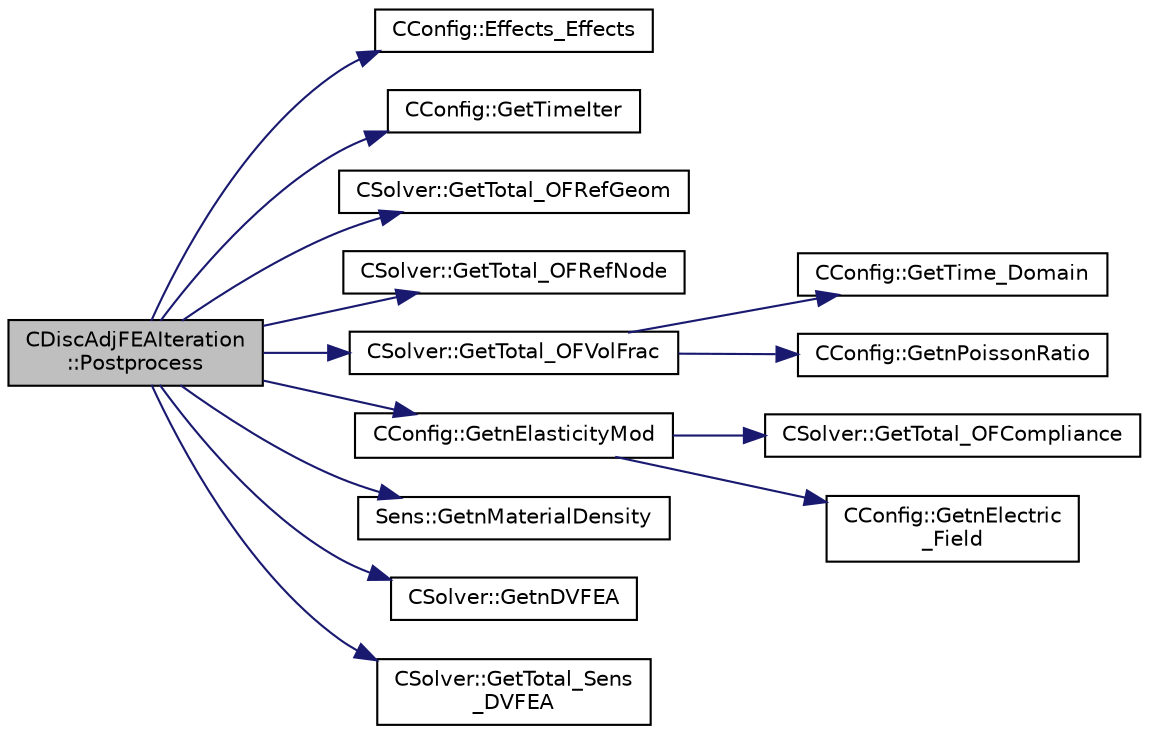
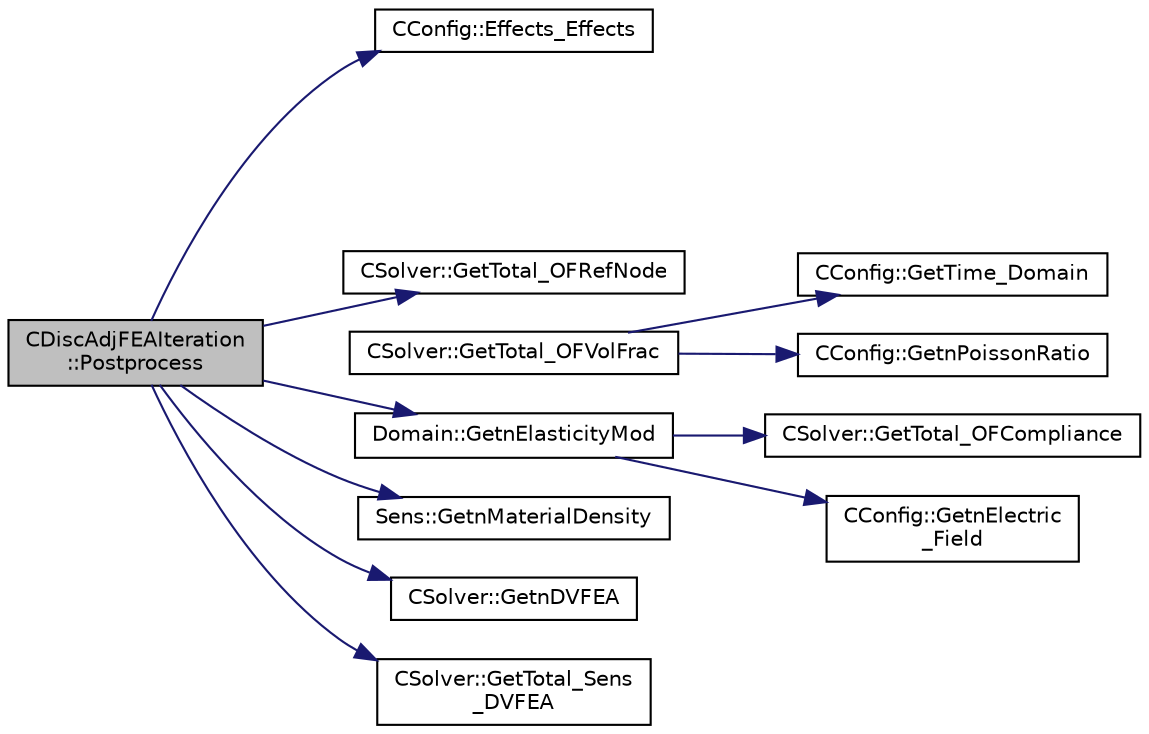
(514, 111) -> none
(514, 192) -> none
(296, 353) -> none
(514, 436) -> (514, 436)
